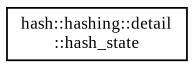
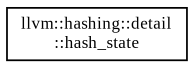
(97, 34) -> (97, 34)
